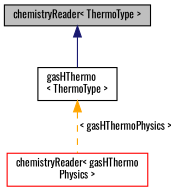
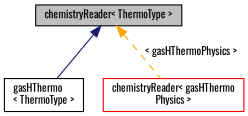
(77, 132) -> (142, 57)
